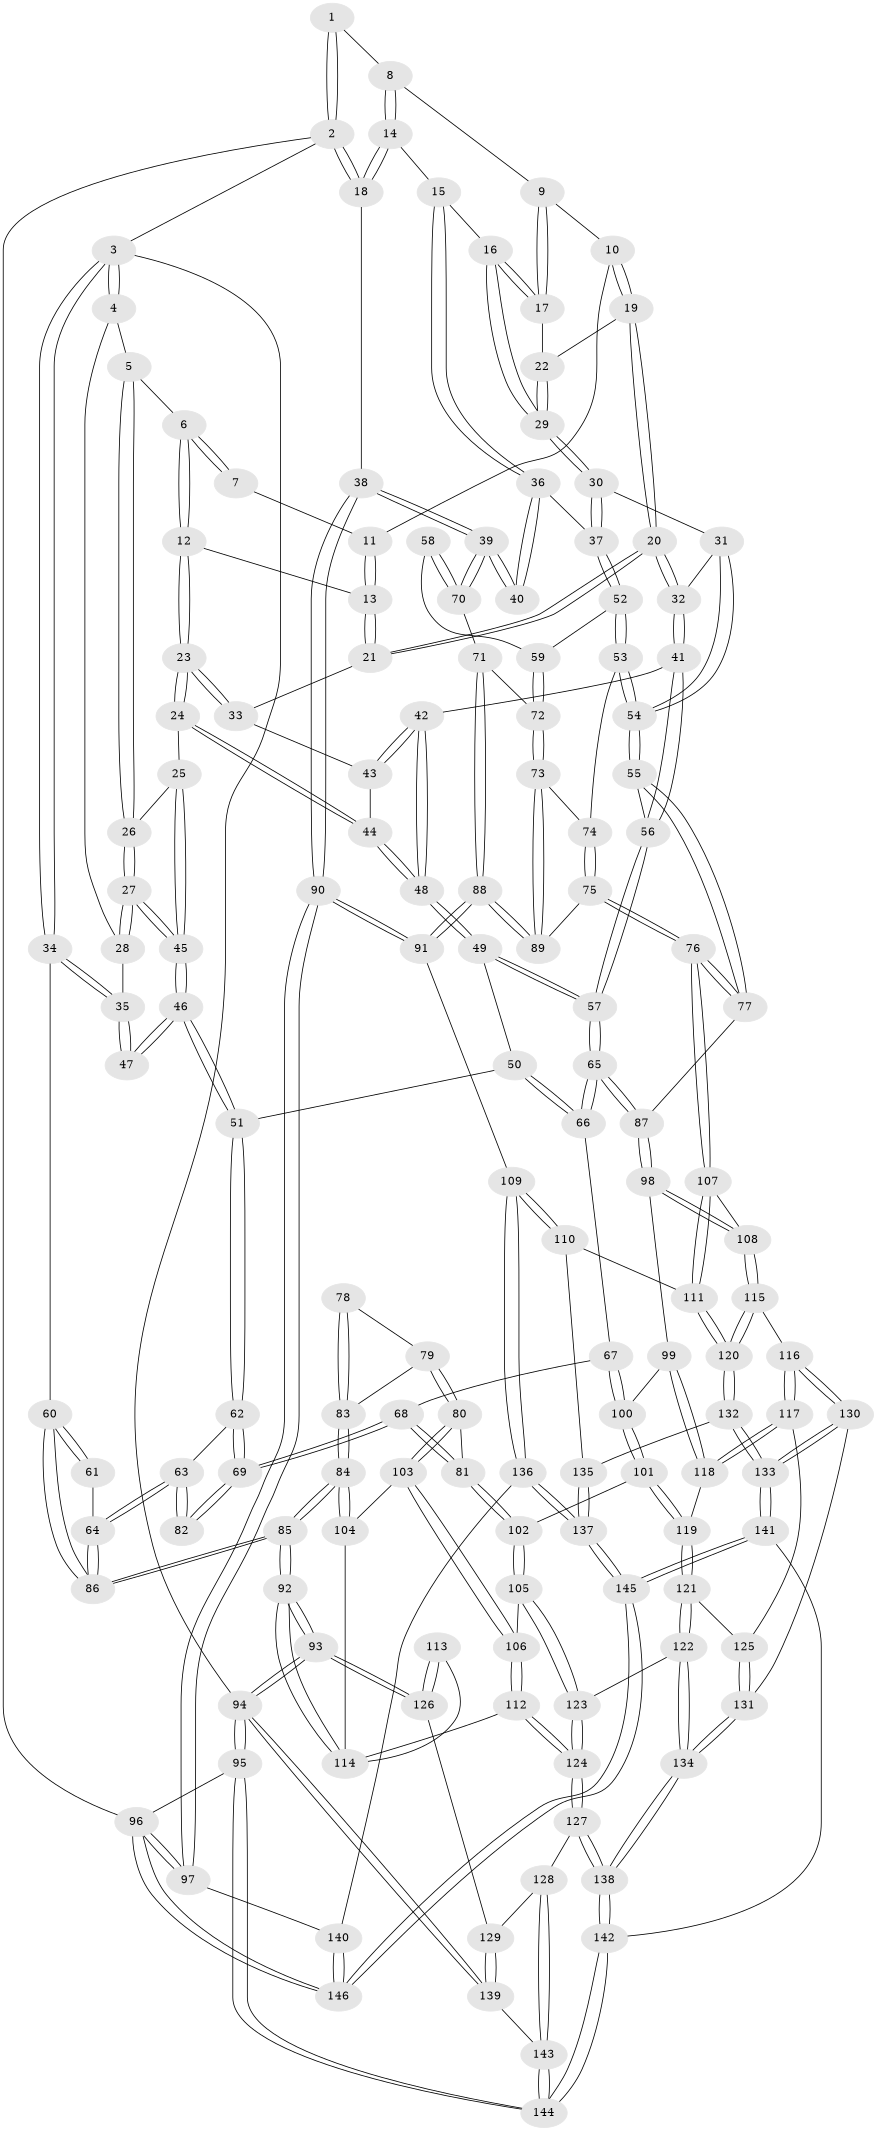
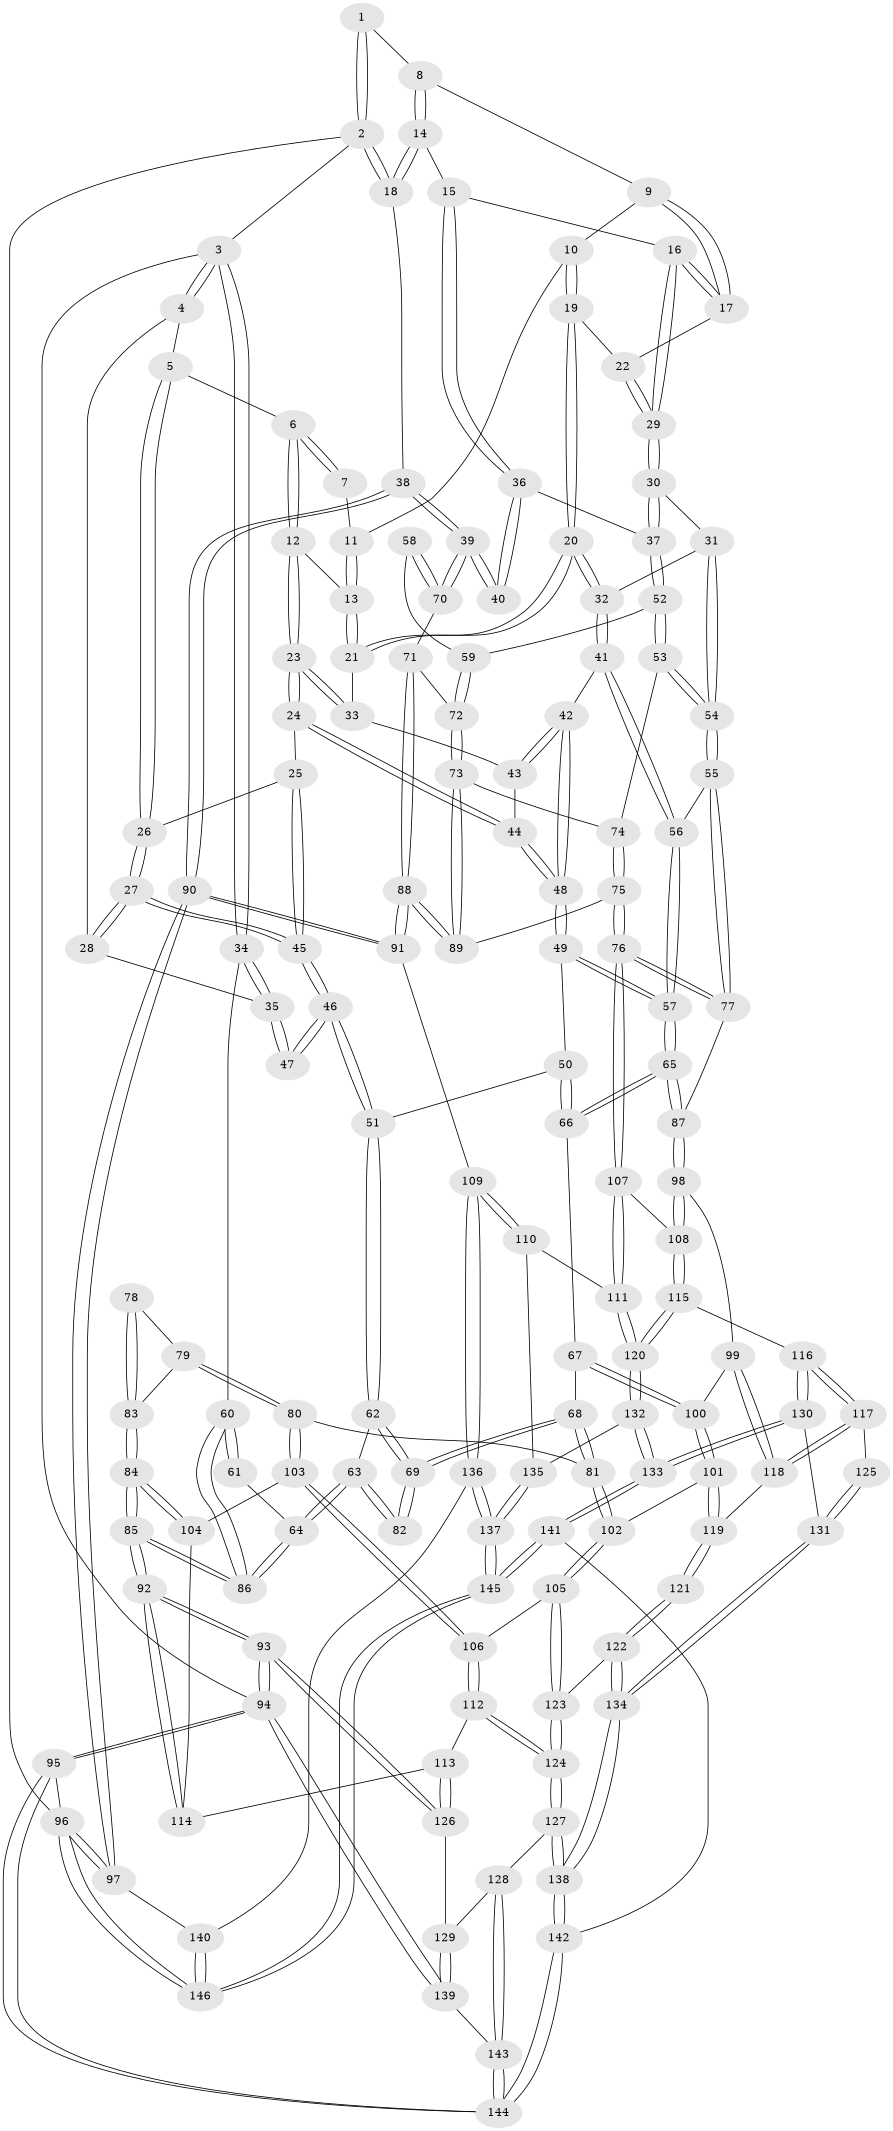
(716, 1618) -> none
(425, 1739) -> (460, 1735)
